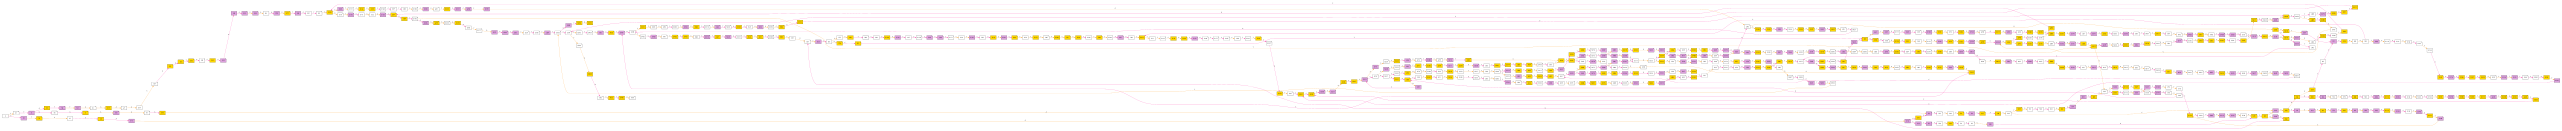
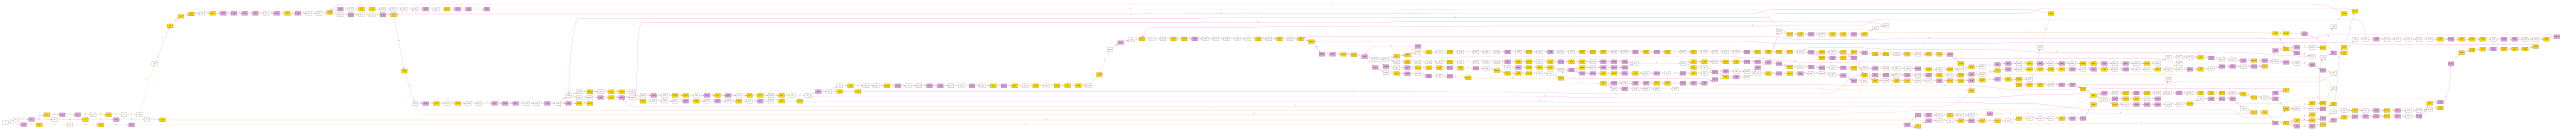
none -> (1704, 73)
